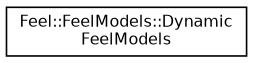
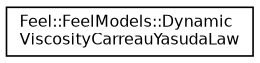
(127, 32) -> (130, 32)
